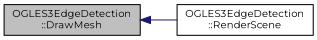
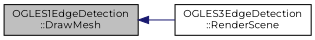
(72, 20) -> (71, 20)
